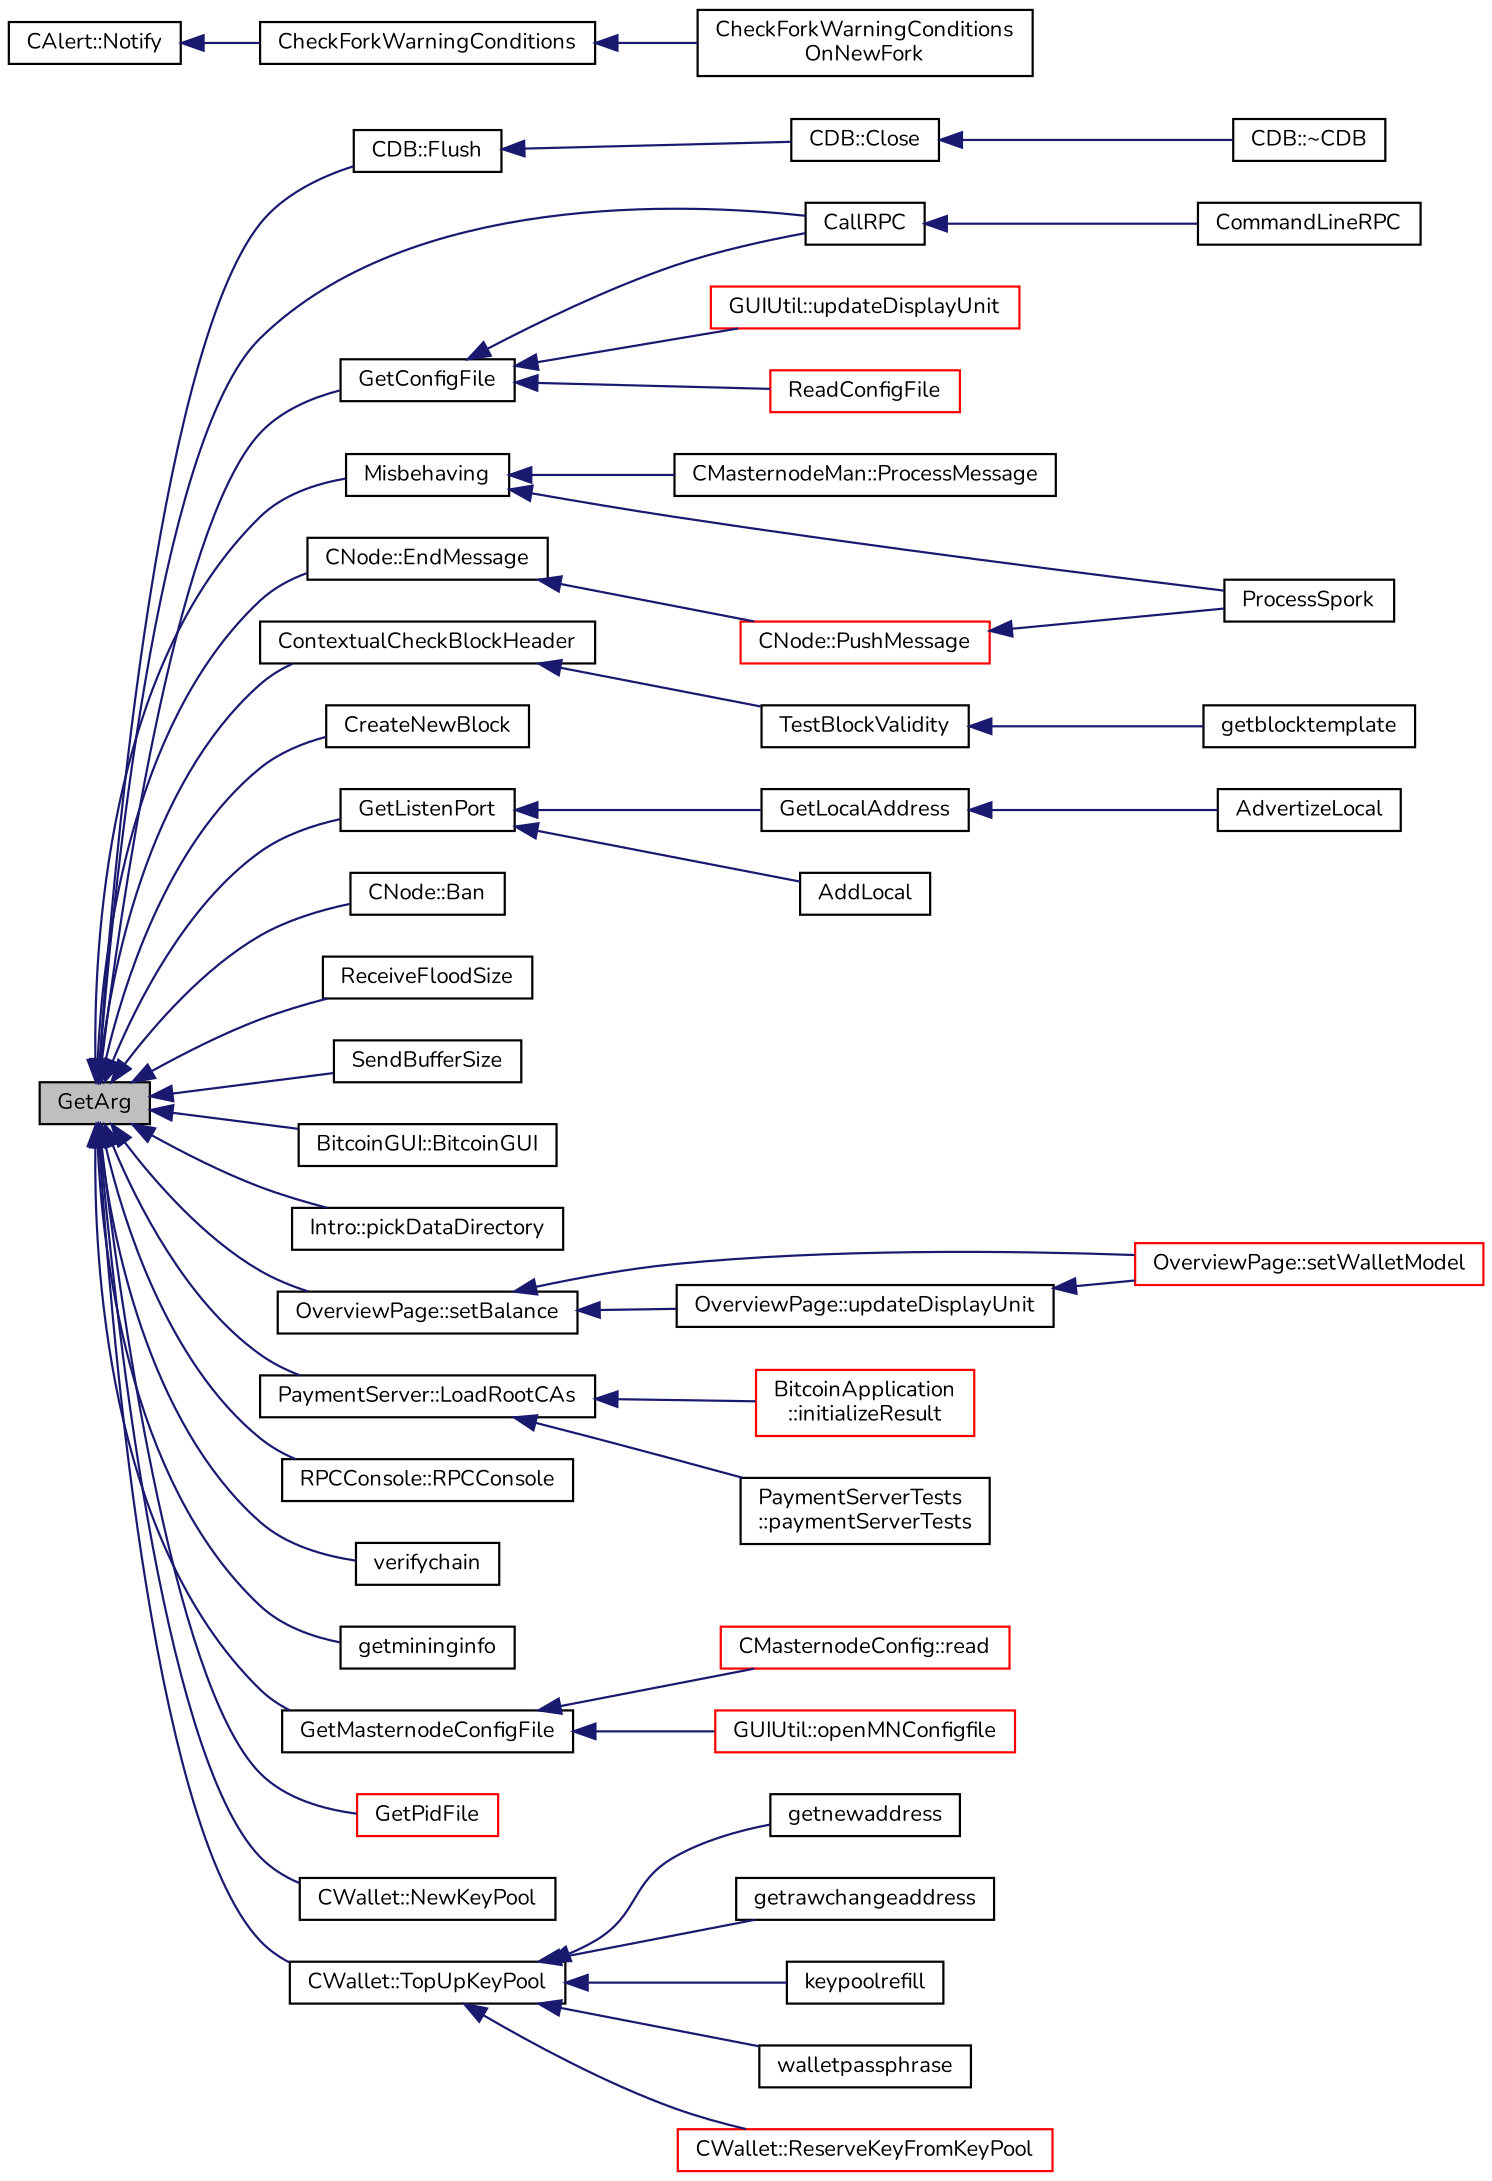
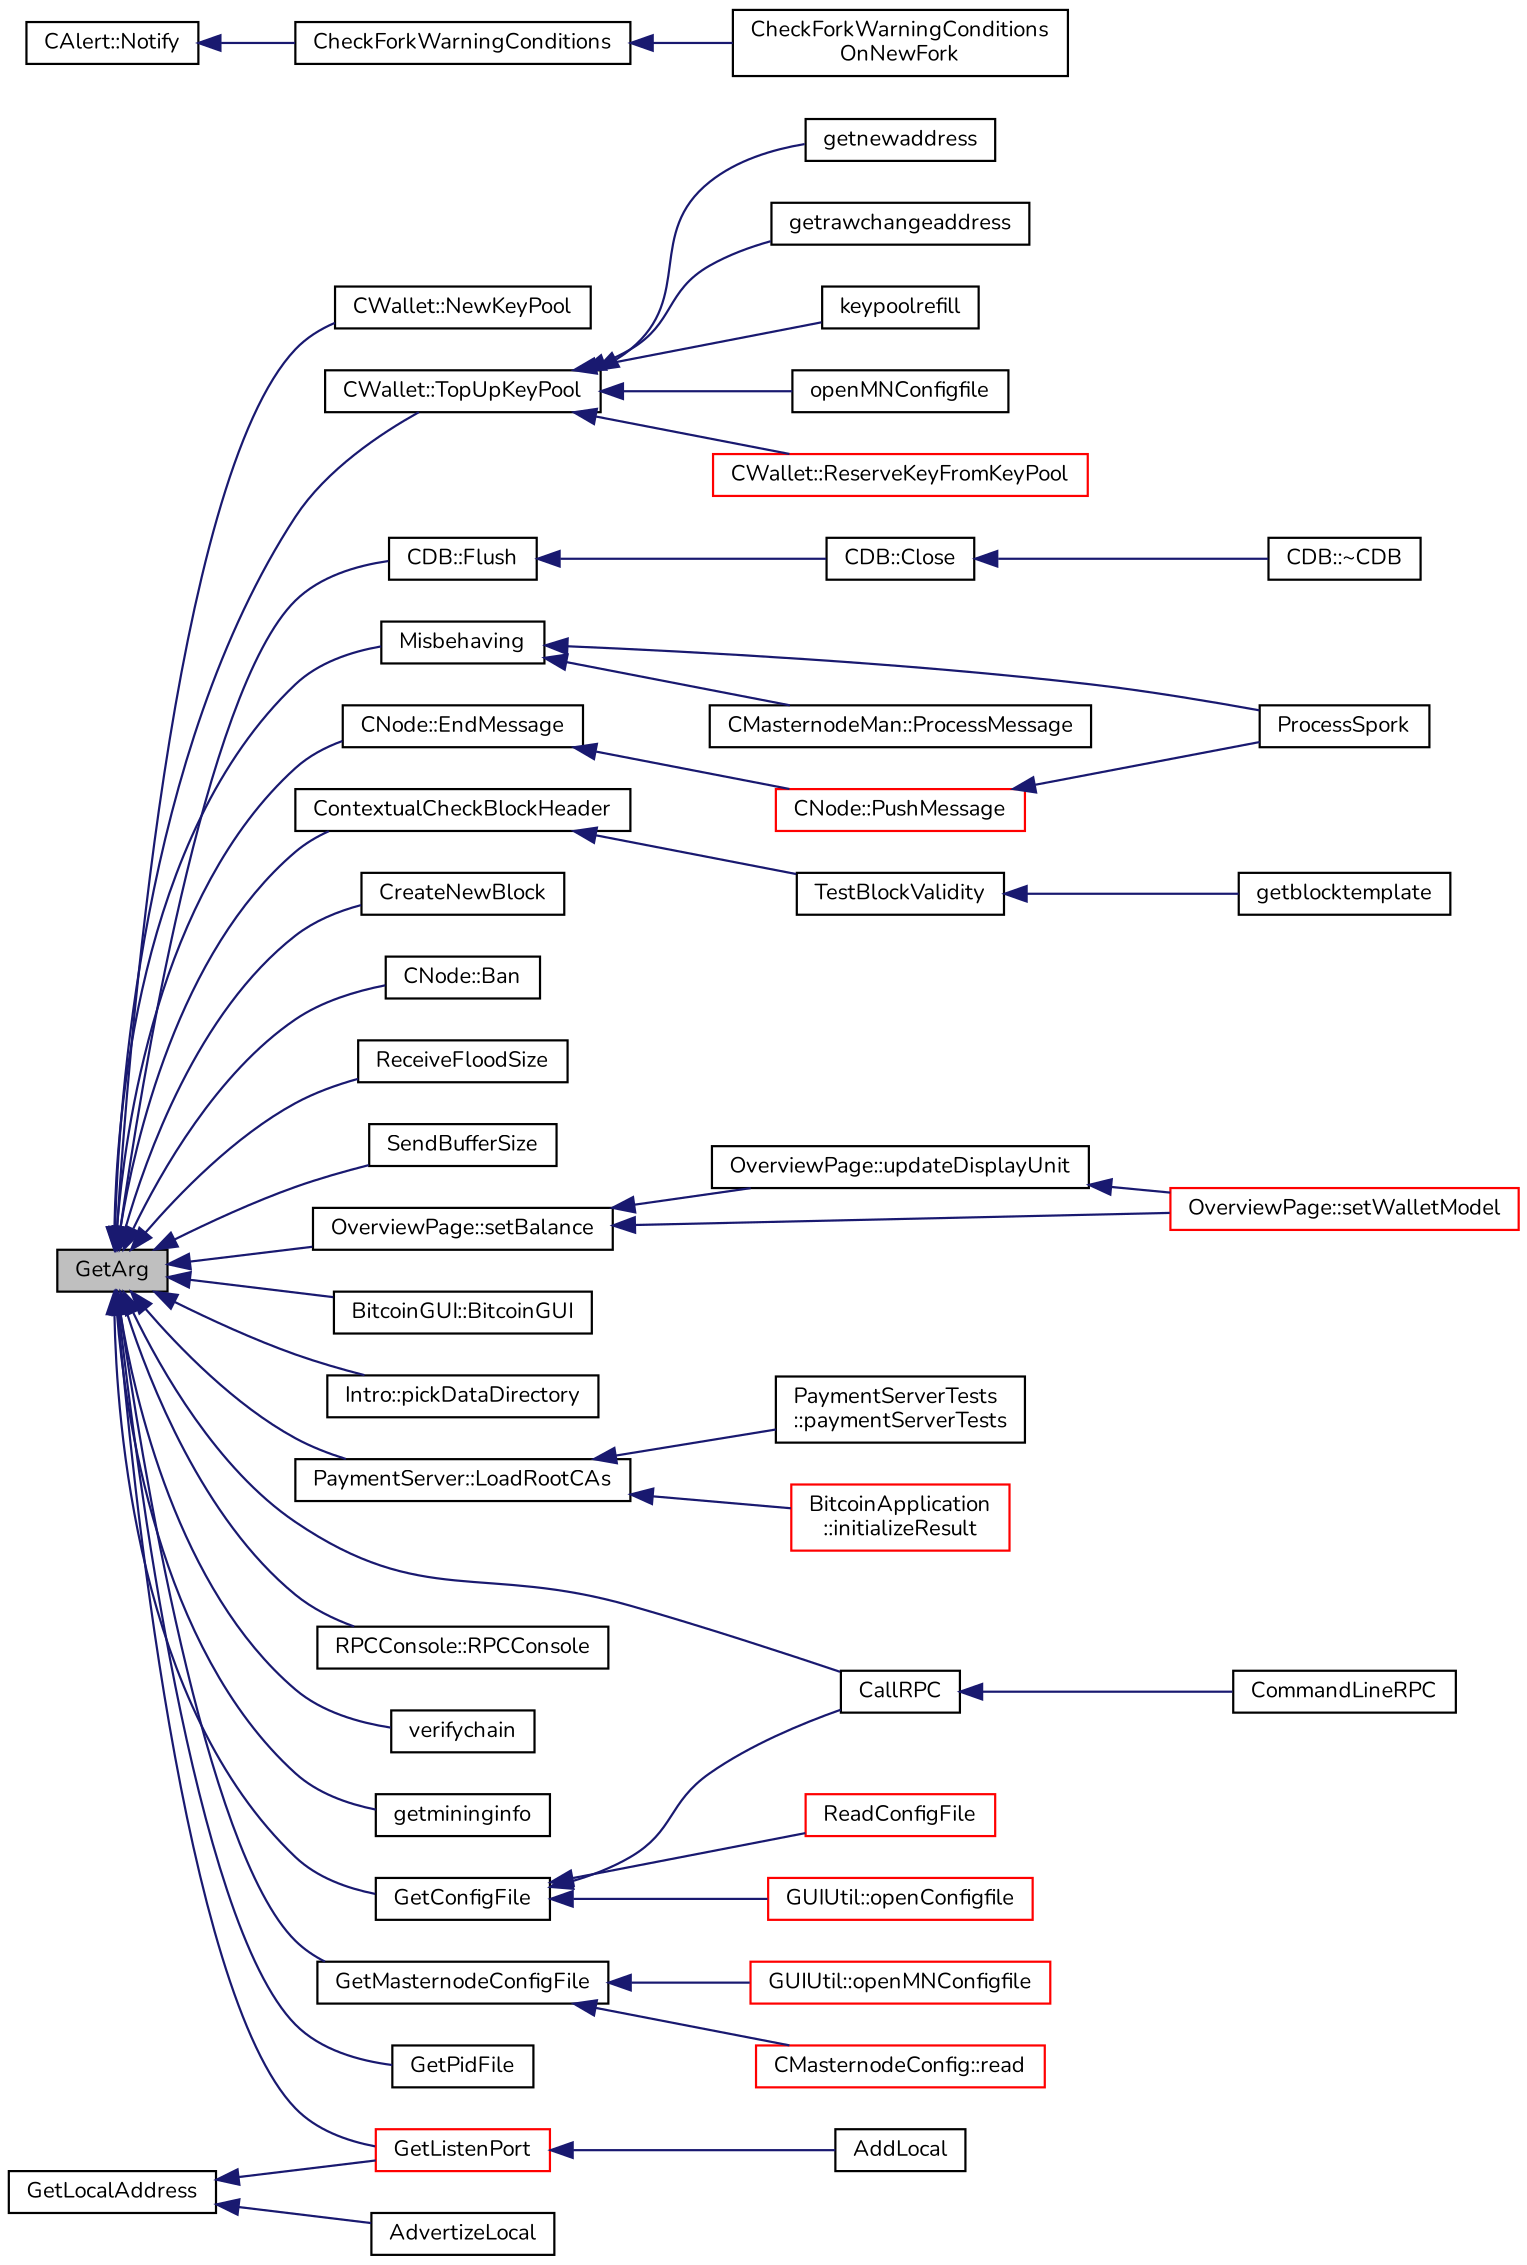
(865, 307) -> (900, 1899)
(428, 810) -> (463, 2150)
(649, 810) -> (307, 2169)
(428, 1815) -> (463, 2066)
(865, 2066) -> (900, 391)
